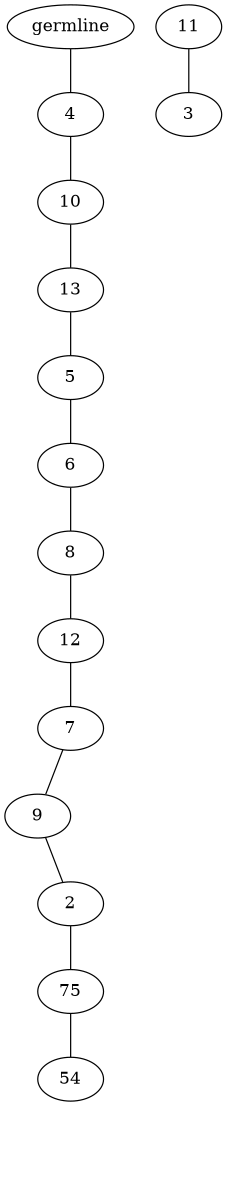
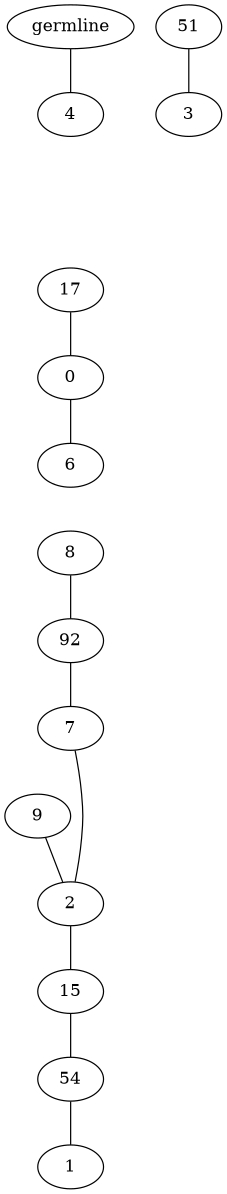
(189, 27) -> (189, 27)
(71, 202) -> none
(71, 290) -> (71, 290)
(71, 378) -> (71, 378)
(71, 509) -> none
(71, 641) -> (71, 641)
(54, 772) -> (83, 816)
(71, 991) -> (71, 991)
none -> (71, 1167)
